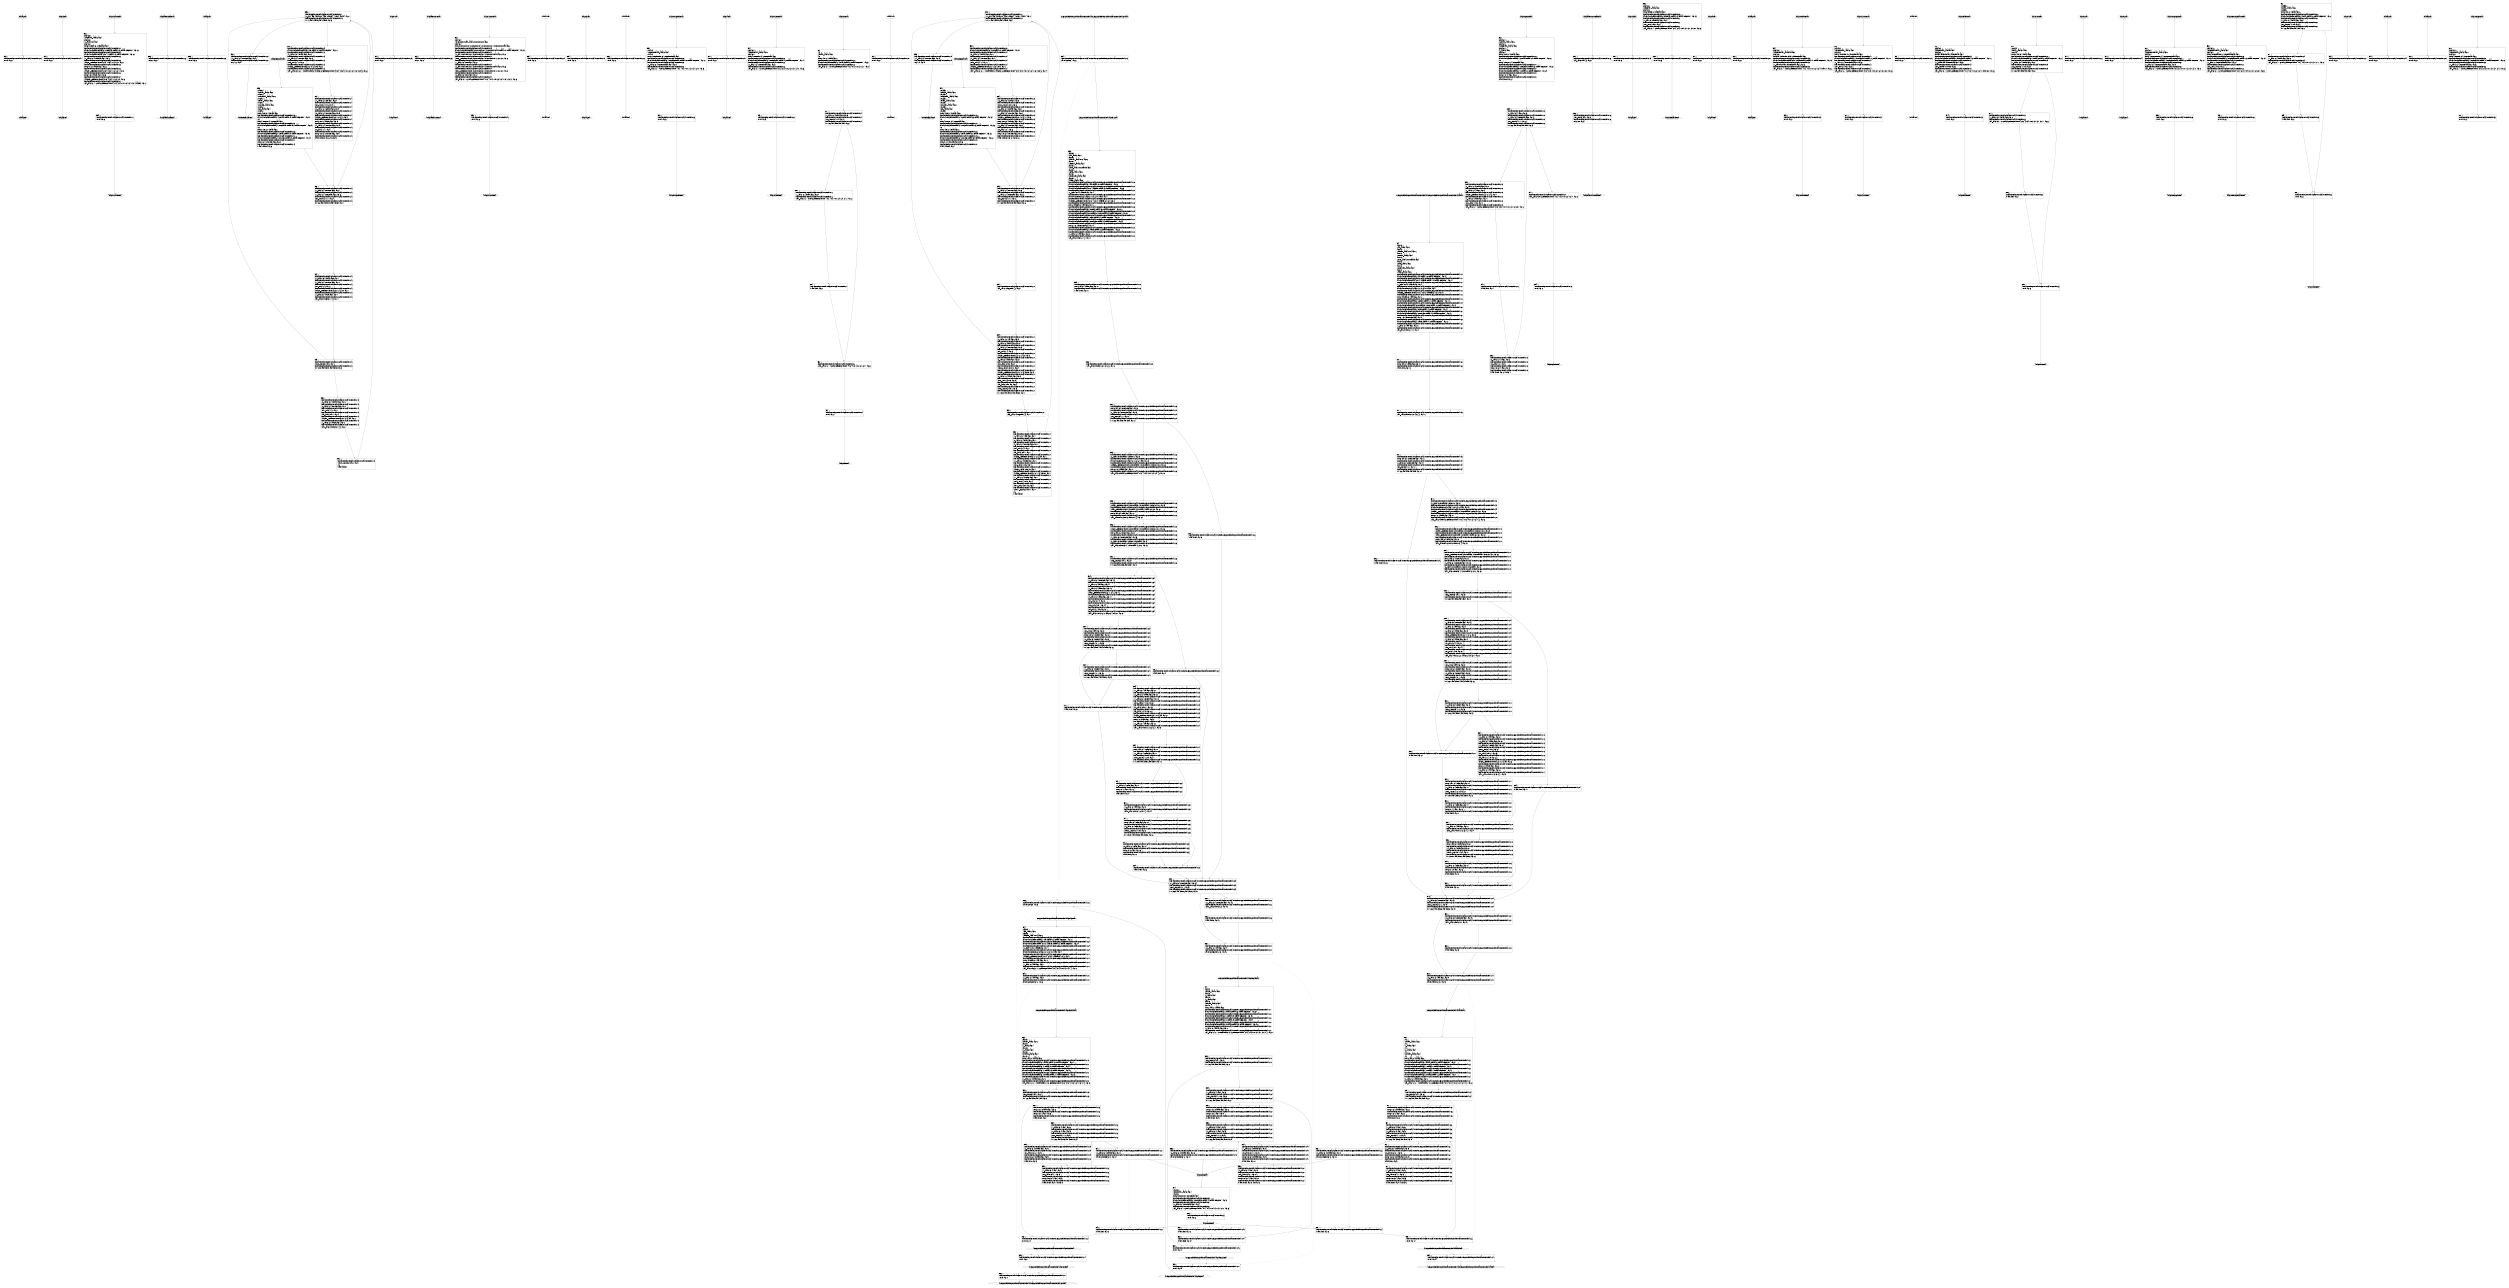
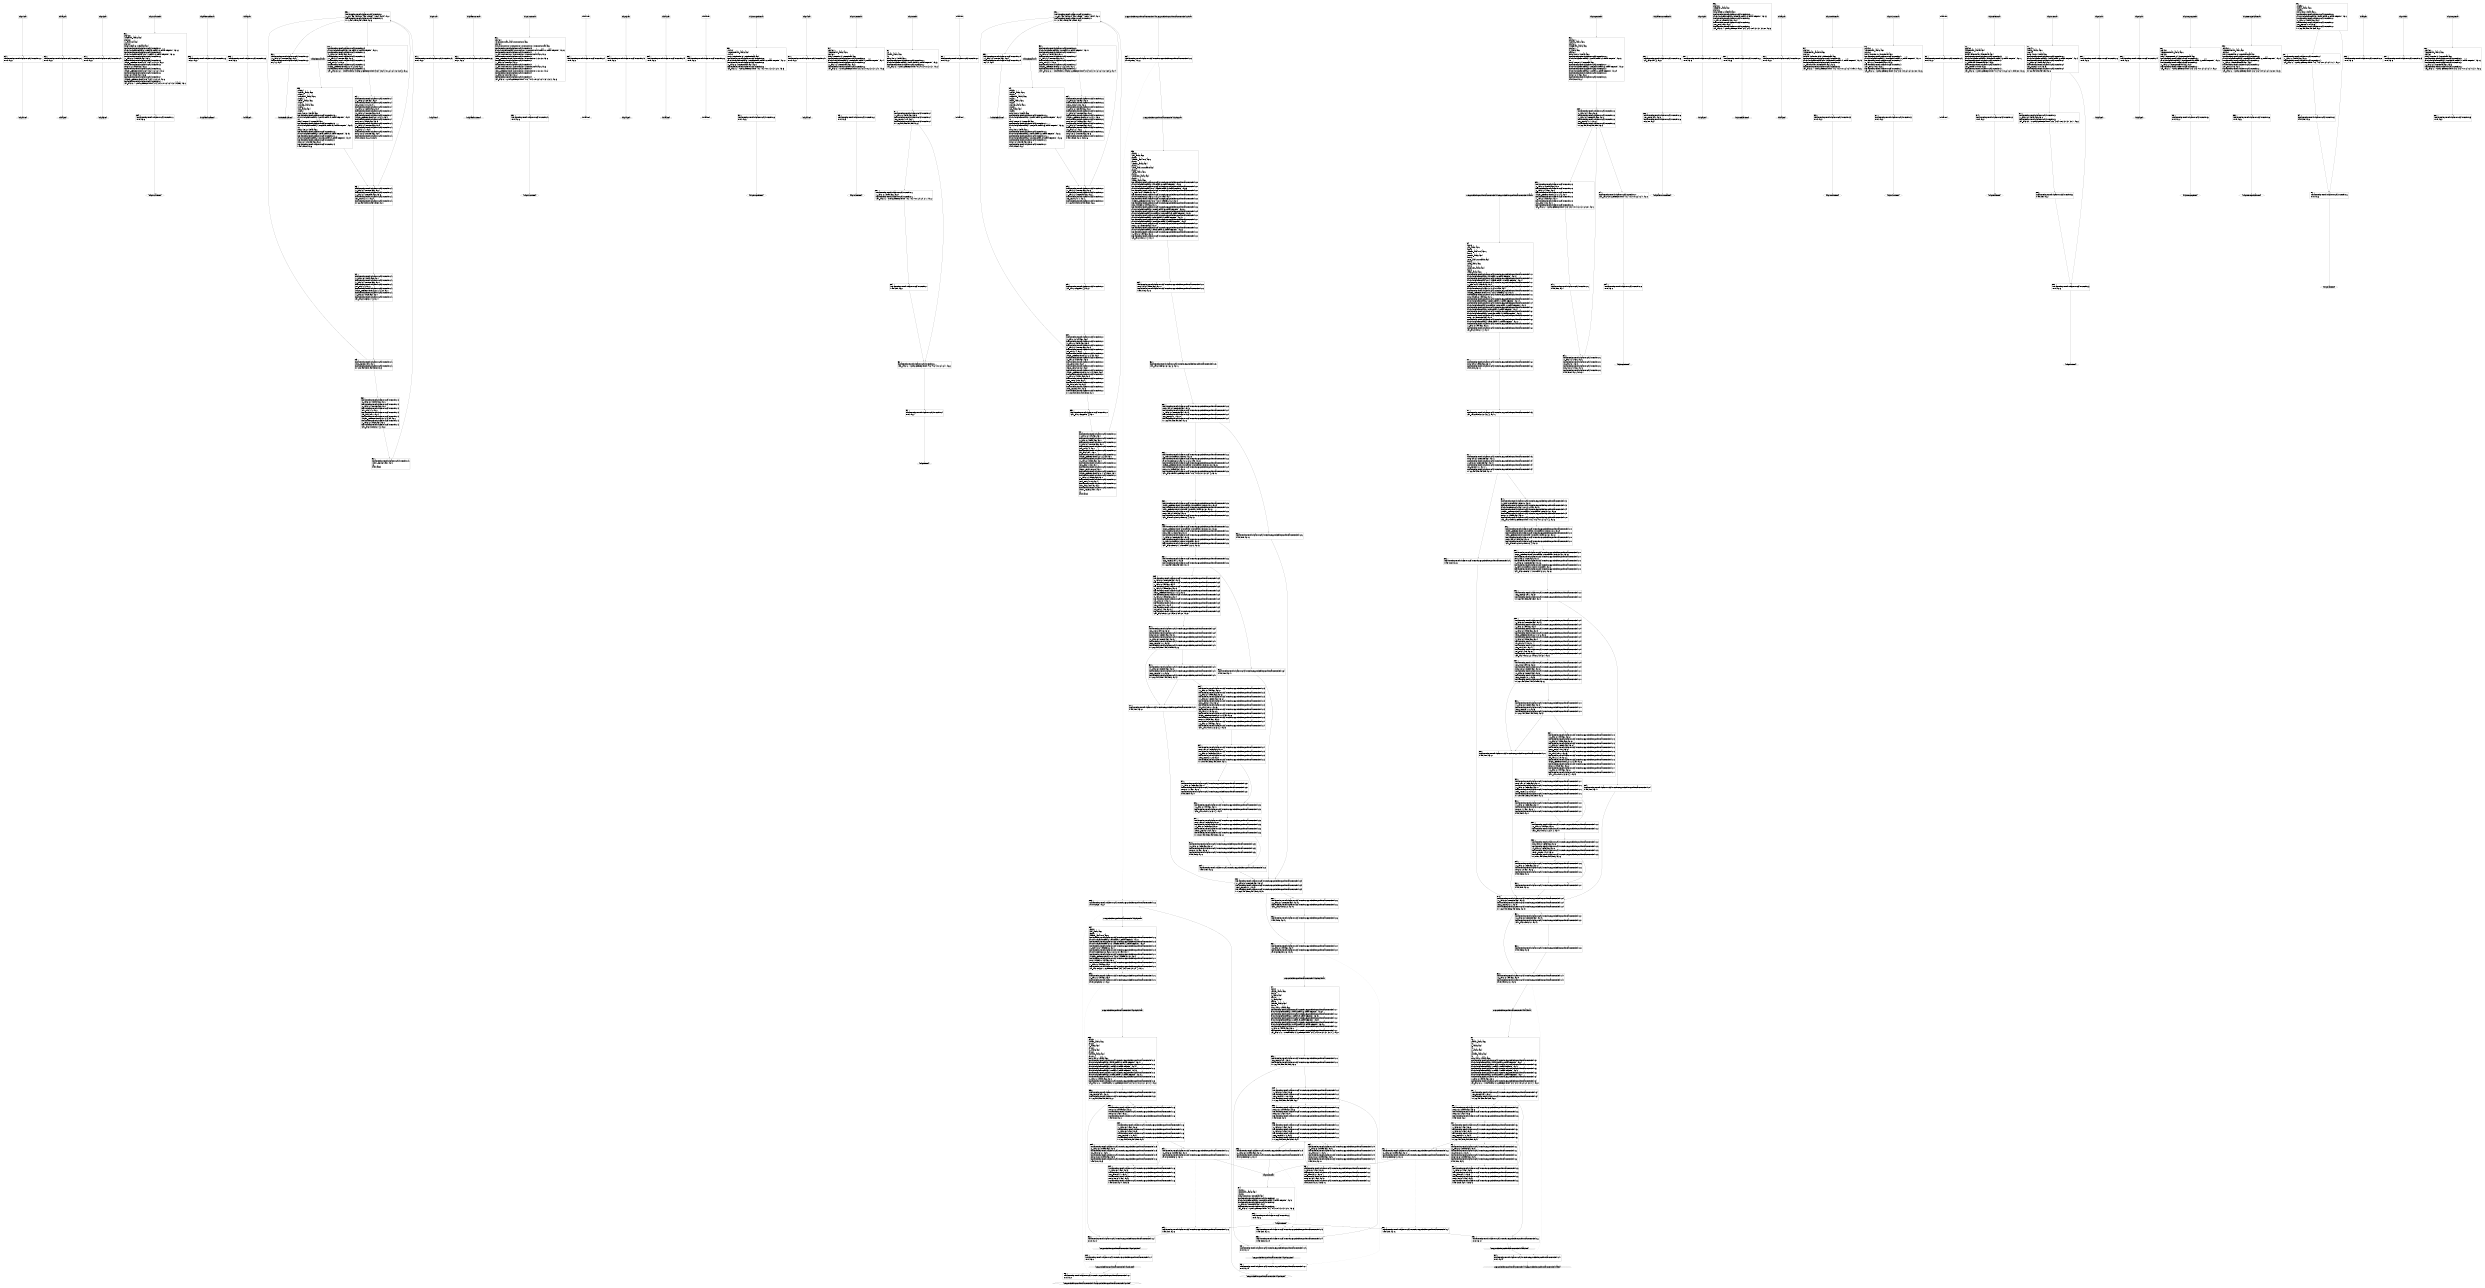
none -> (23, 118)
none -> (666, 118)
(1712, 118) -> none
